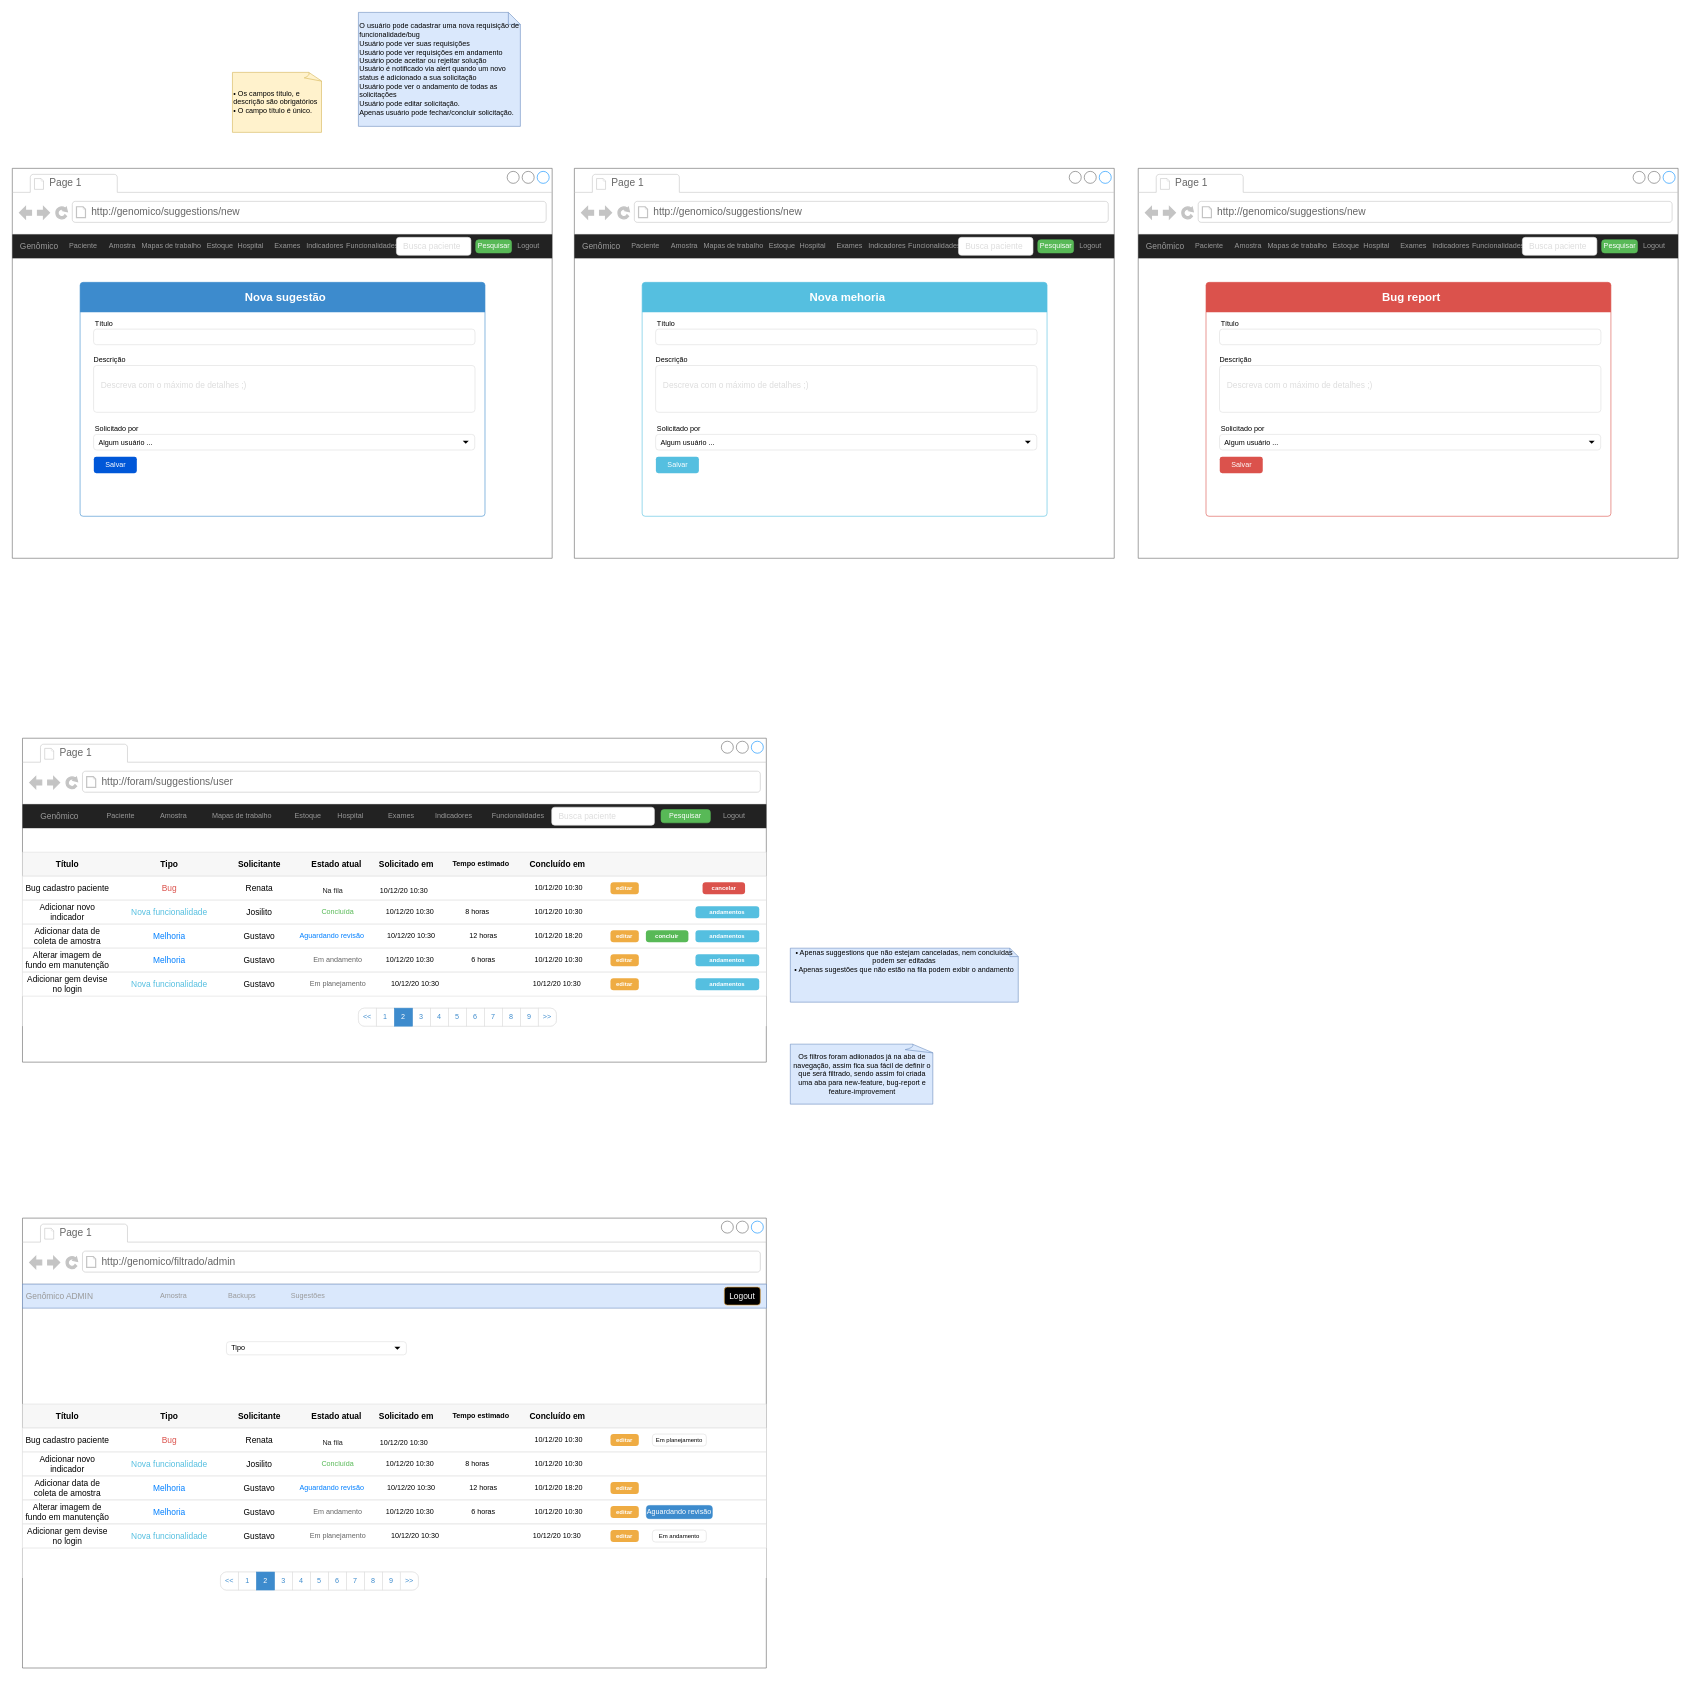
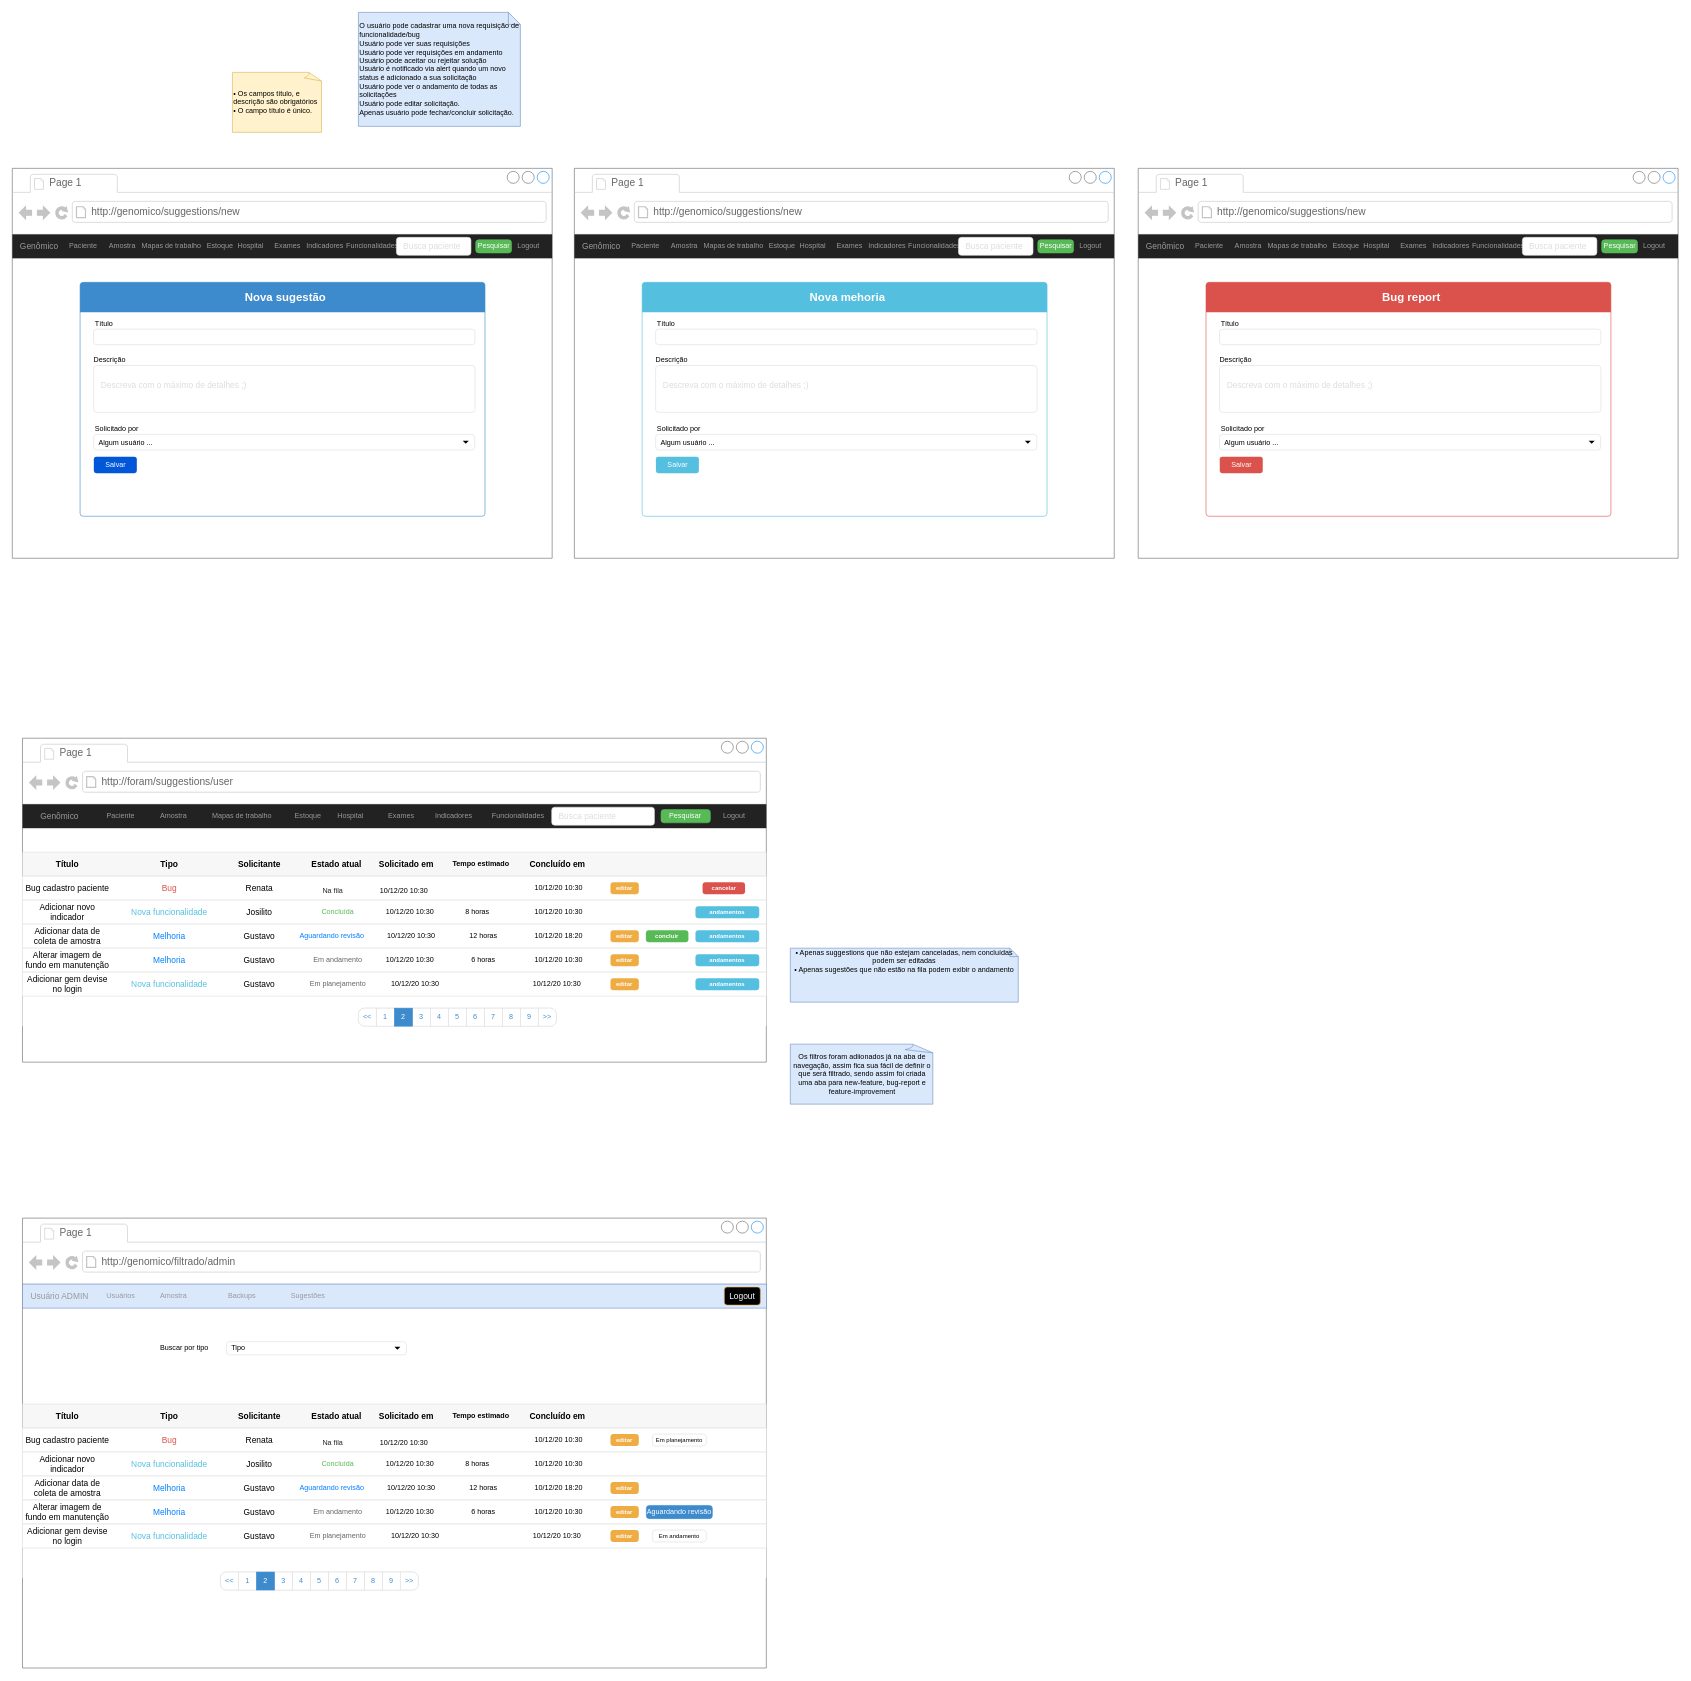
(60, 1296) -> (60, 1296)
none -> (121, 1296)
none -> (185, 1348)
